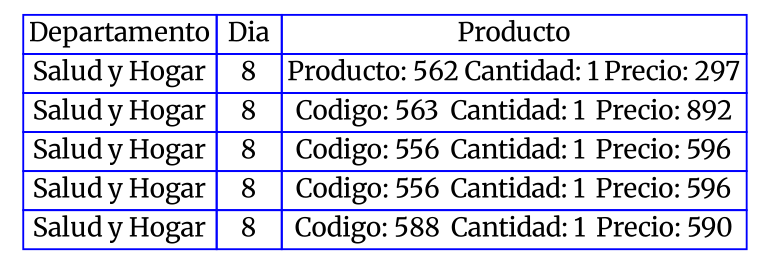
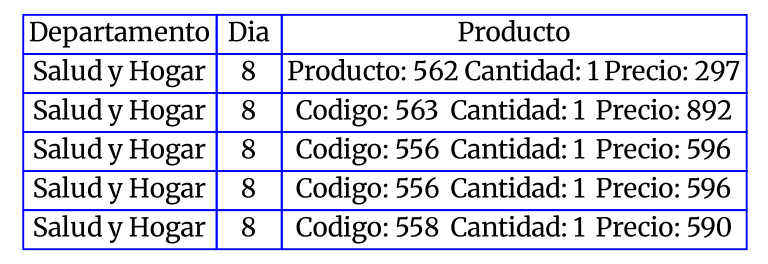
(514, 229) -> (514, 229)
